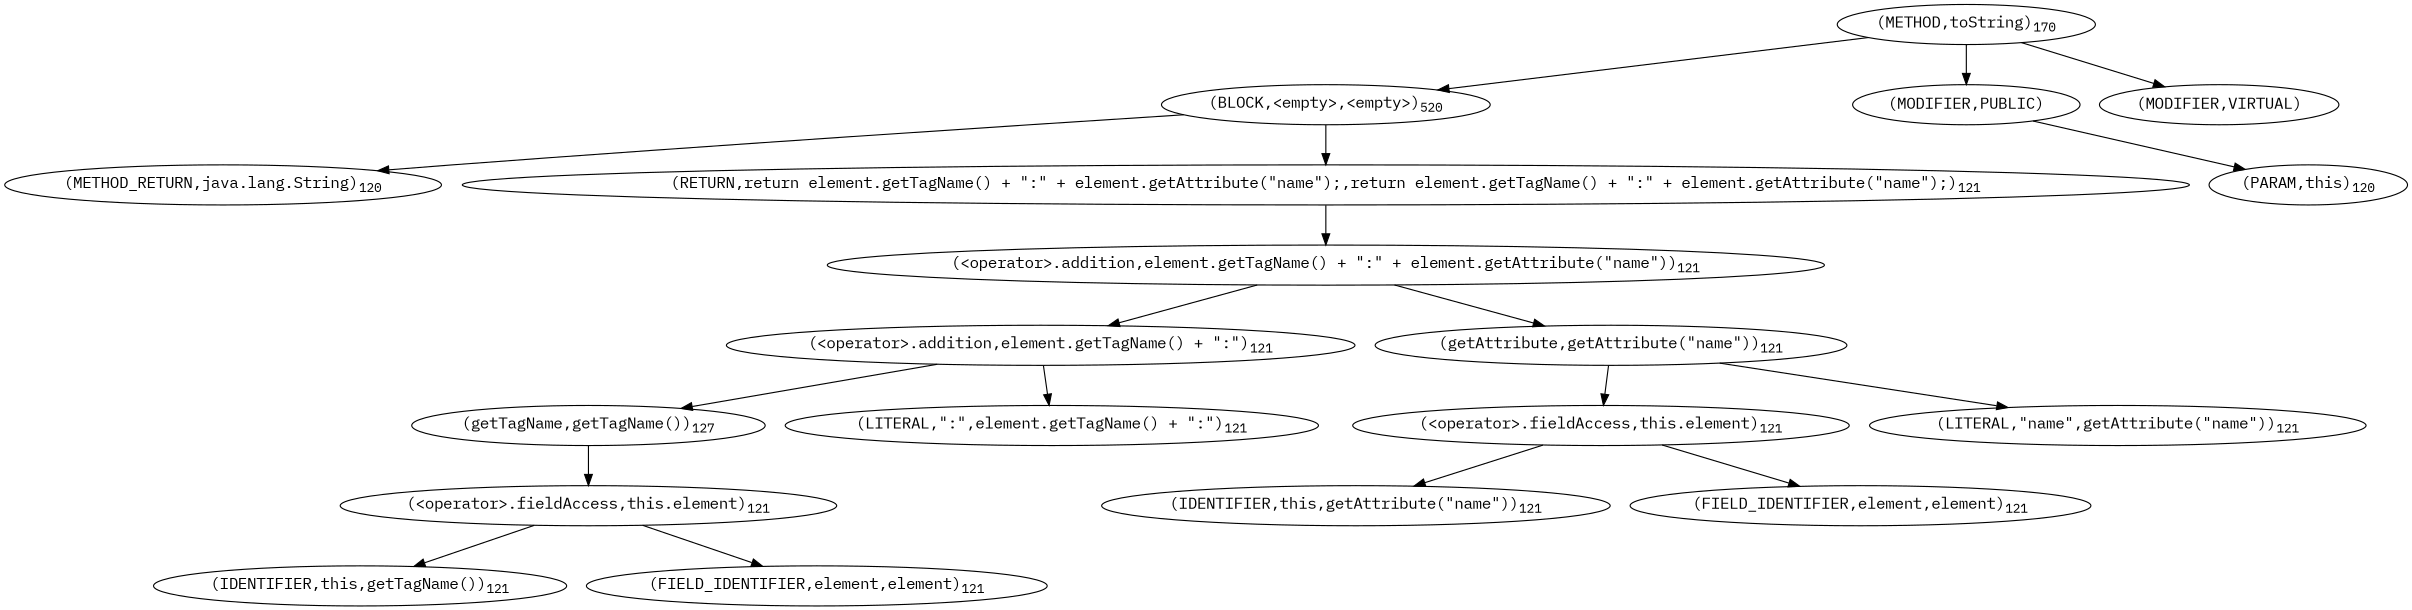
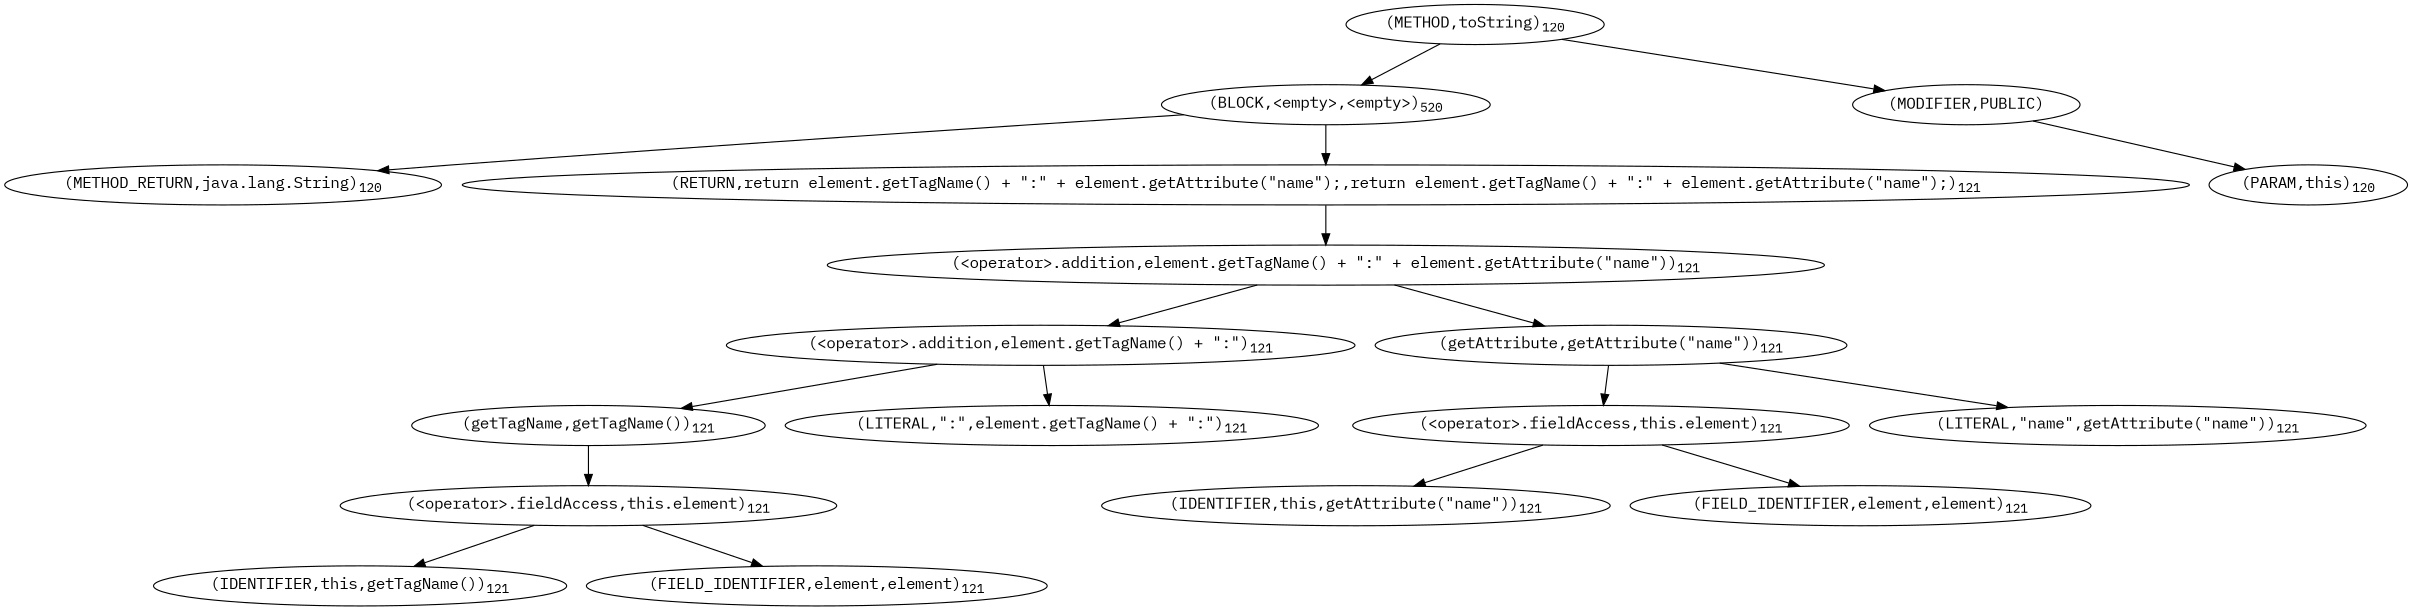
(2045, 23) -> (1554, 23)
(2219, 105) -> none
(704, 424) -> (704, 424)
